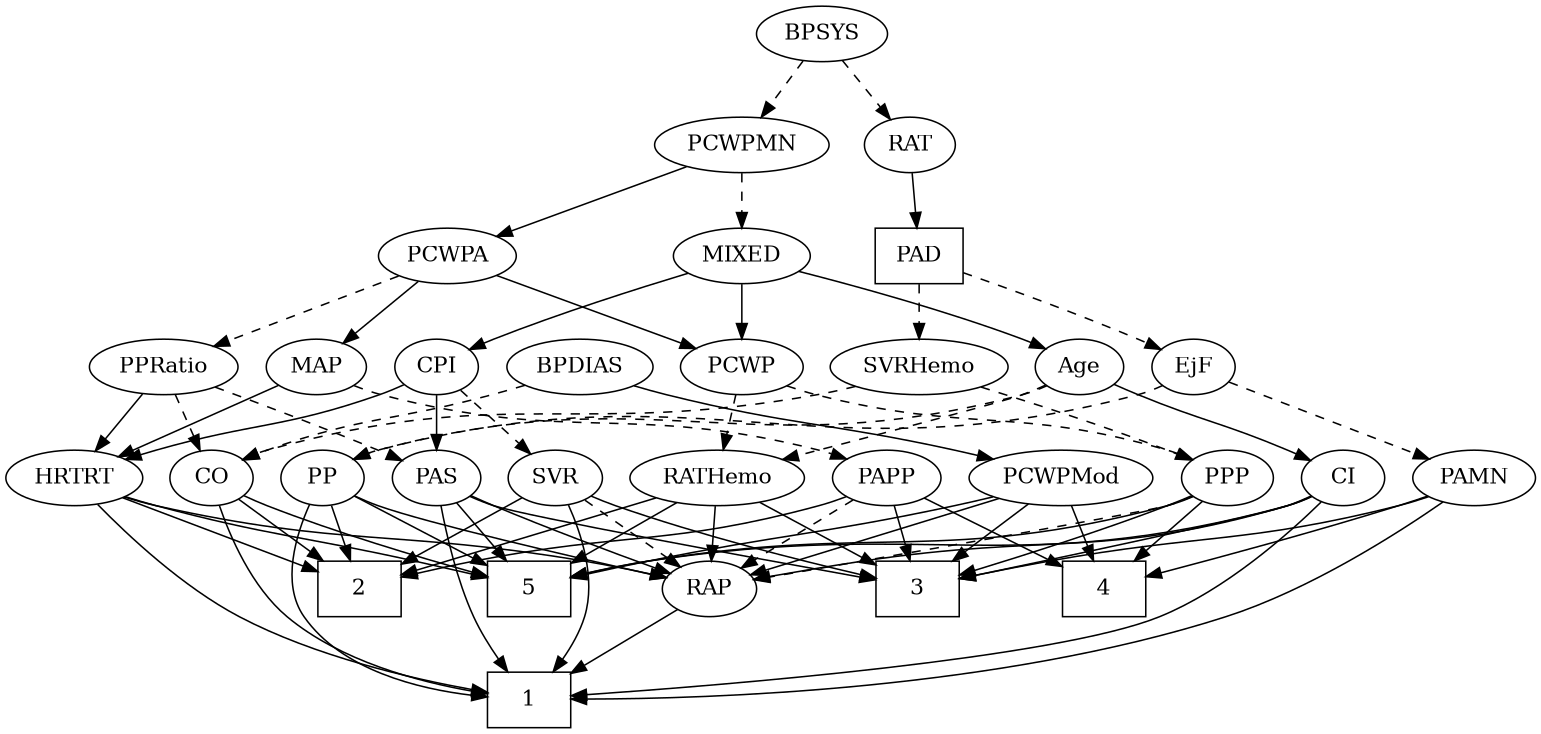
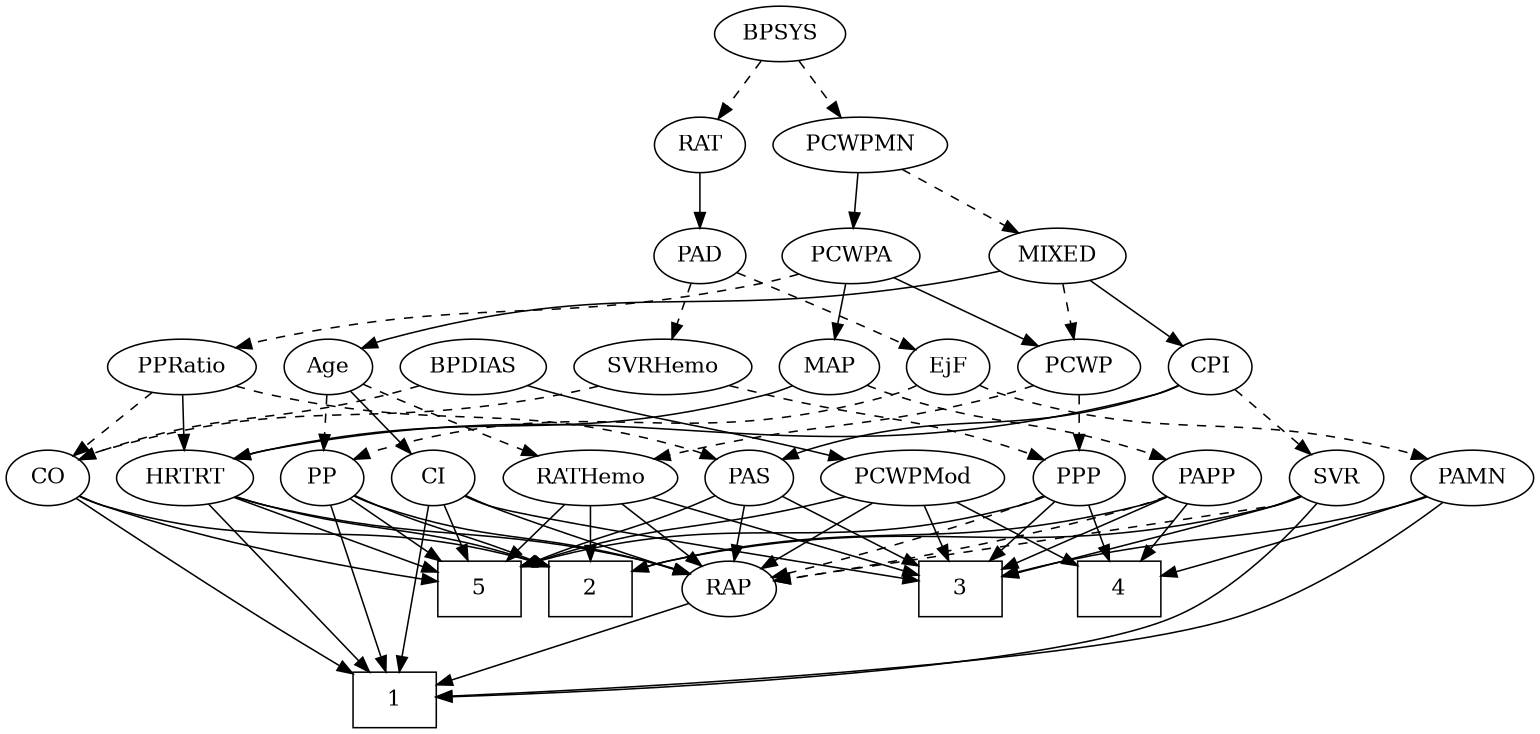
(919, 256) -> (700, 256)
(742, 304) -> (1067, 304)
(461, 586) -> none
